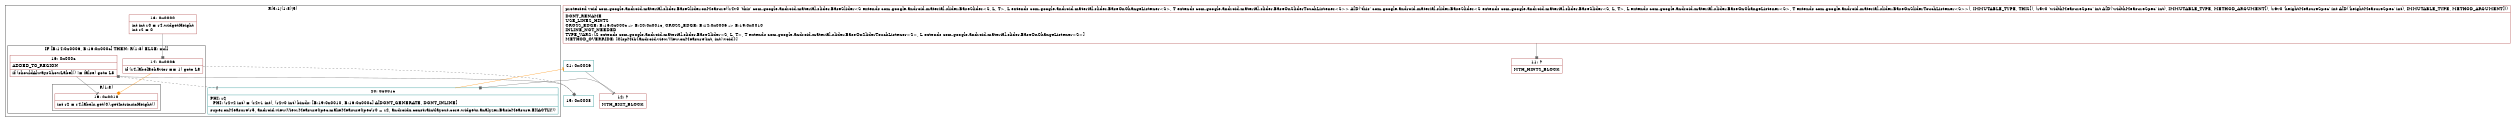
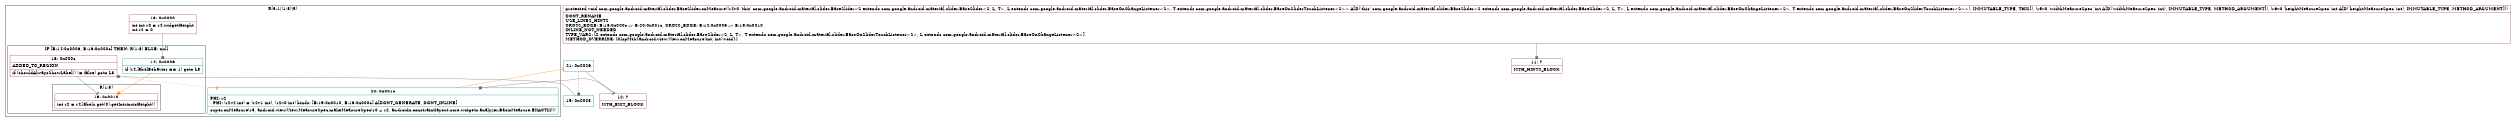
(163, 66) -> (163, 66)
(390, 70) -> (579, 82)
(167, 83) -> (167, 83)
